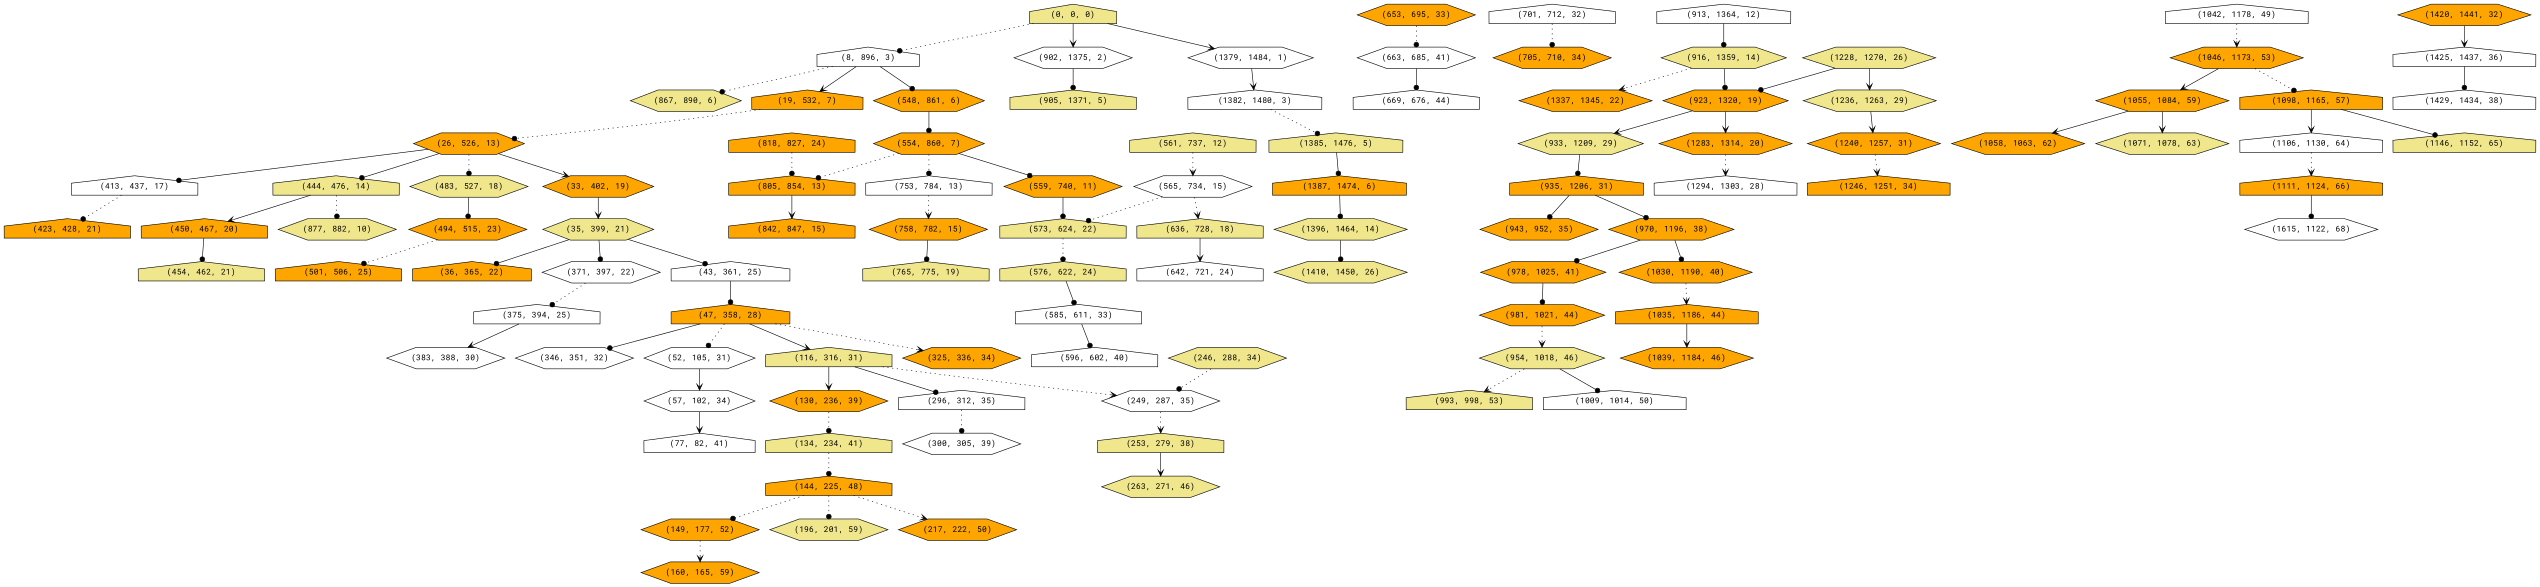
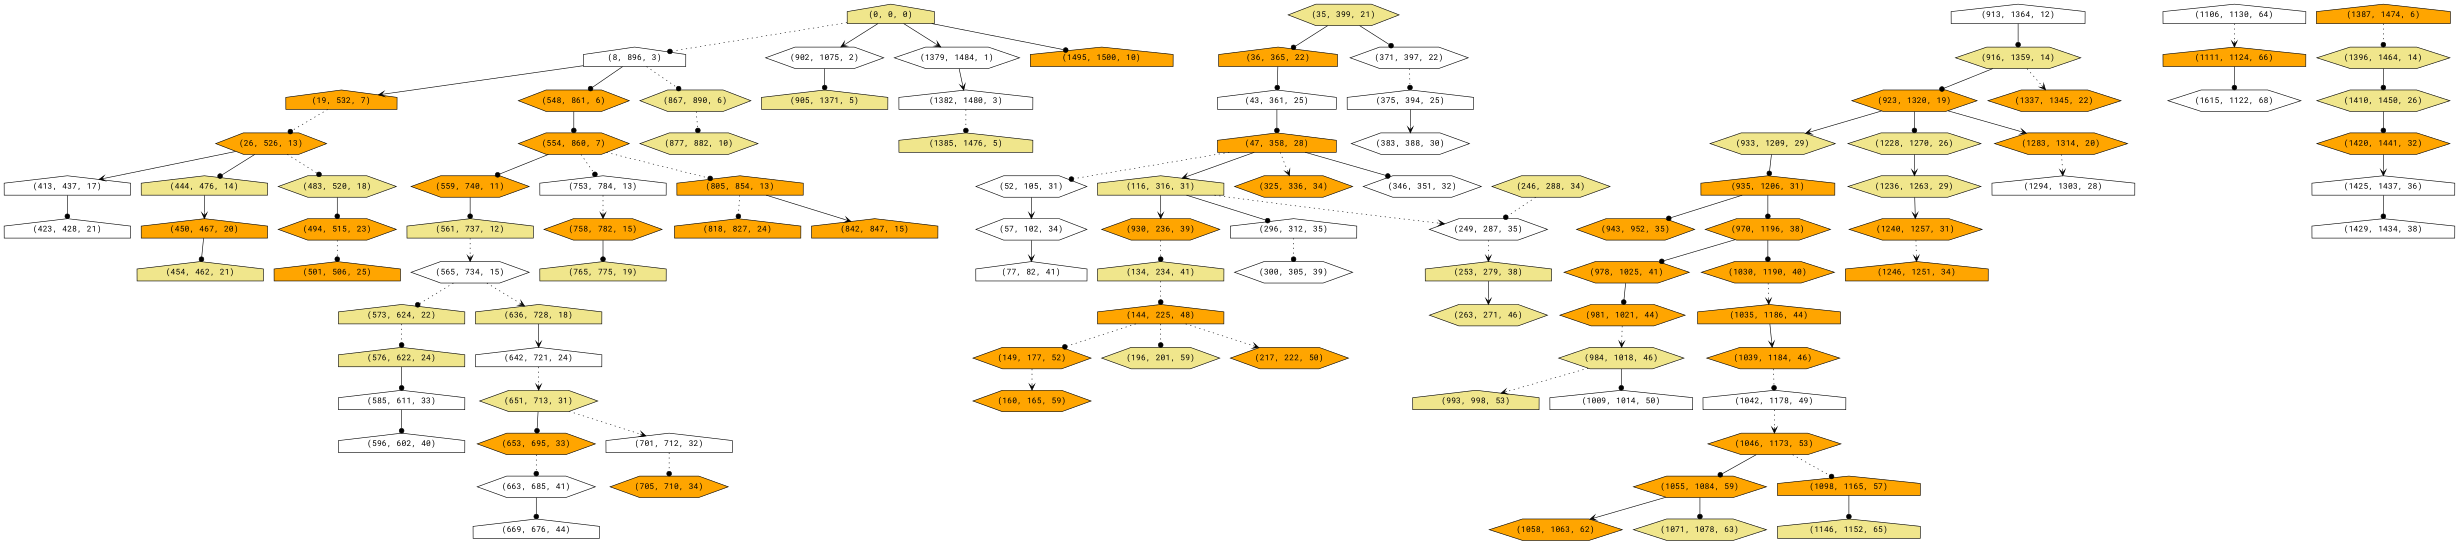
(1073, 58) -> (825, 58)
none -> (1102, 58)
(2202, 78) -> (1739, 464)
(1799, 79) -> (1914, 120)
(2311, 118) -> none
(2162, 119) -> (1700, 506)
none -> (2383, 120)
(792, 162) -> (739, 205)
(1337, 162) -> none
(305, 165) -> (170, 165)
(469, 186) -> (337, 186)
(598, 186) -> none
(337, 205) -> (697, 120)
(1340, 205) -> (2383, 33)
(103, 206) -> (67, 205)
(1063, 206) -> (470, 206)
(67, 229) -> (67, 229)
(665, 251) -> (1278, 76)
(1542, 358) -> (1621, 358)
none -> (1774, 377)
none -> (539, 401)
(829, 401) -> (1161, 229)
